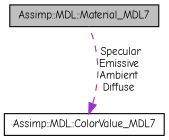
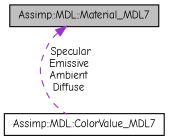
(98, 65) -> (41, 76)
